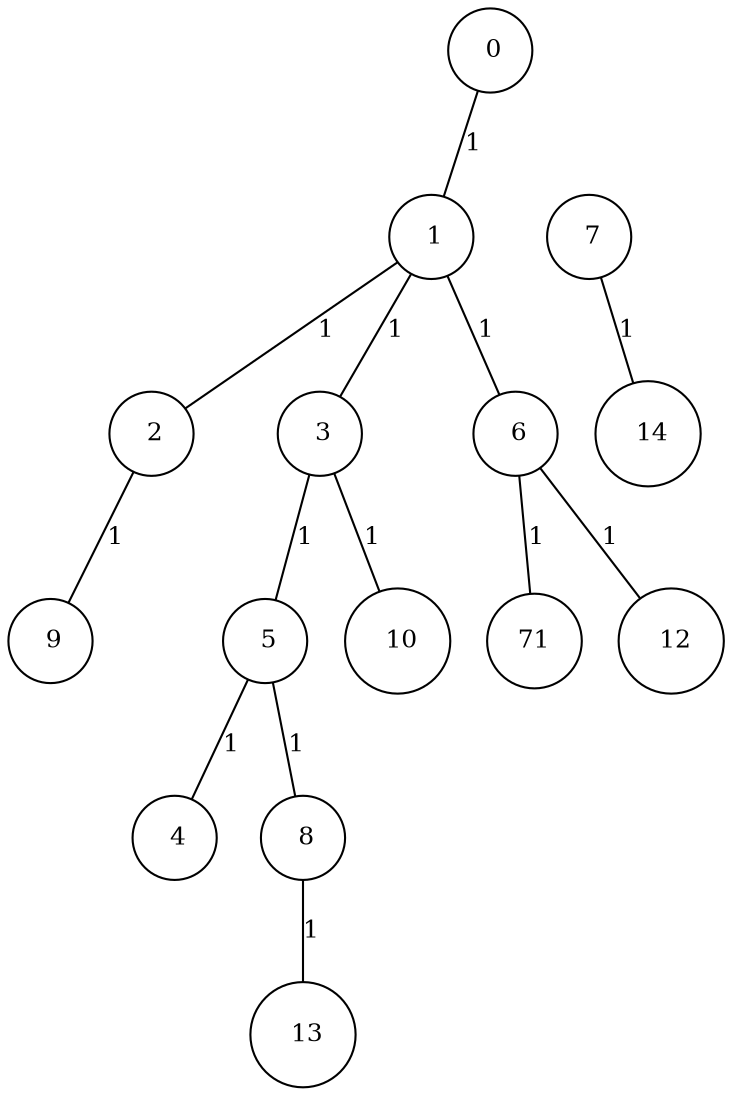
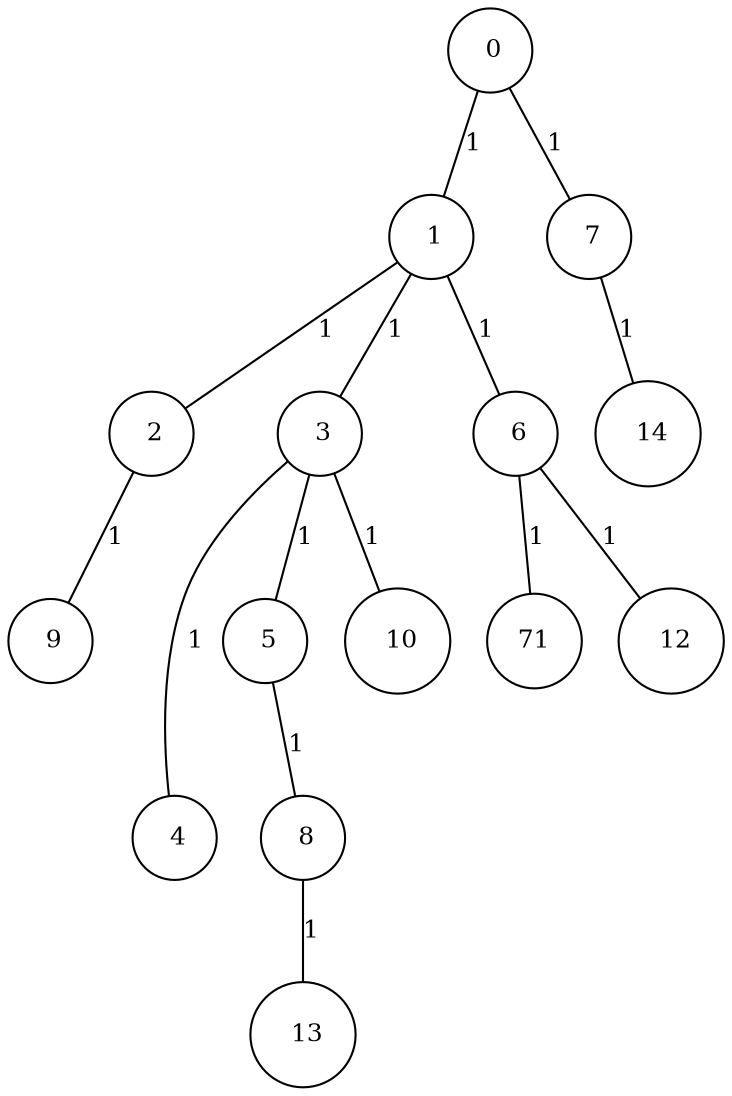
none -> (540, 144)
(220, 740) -> (180, 611)
